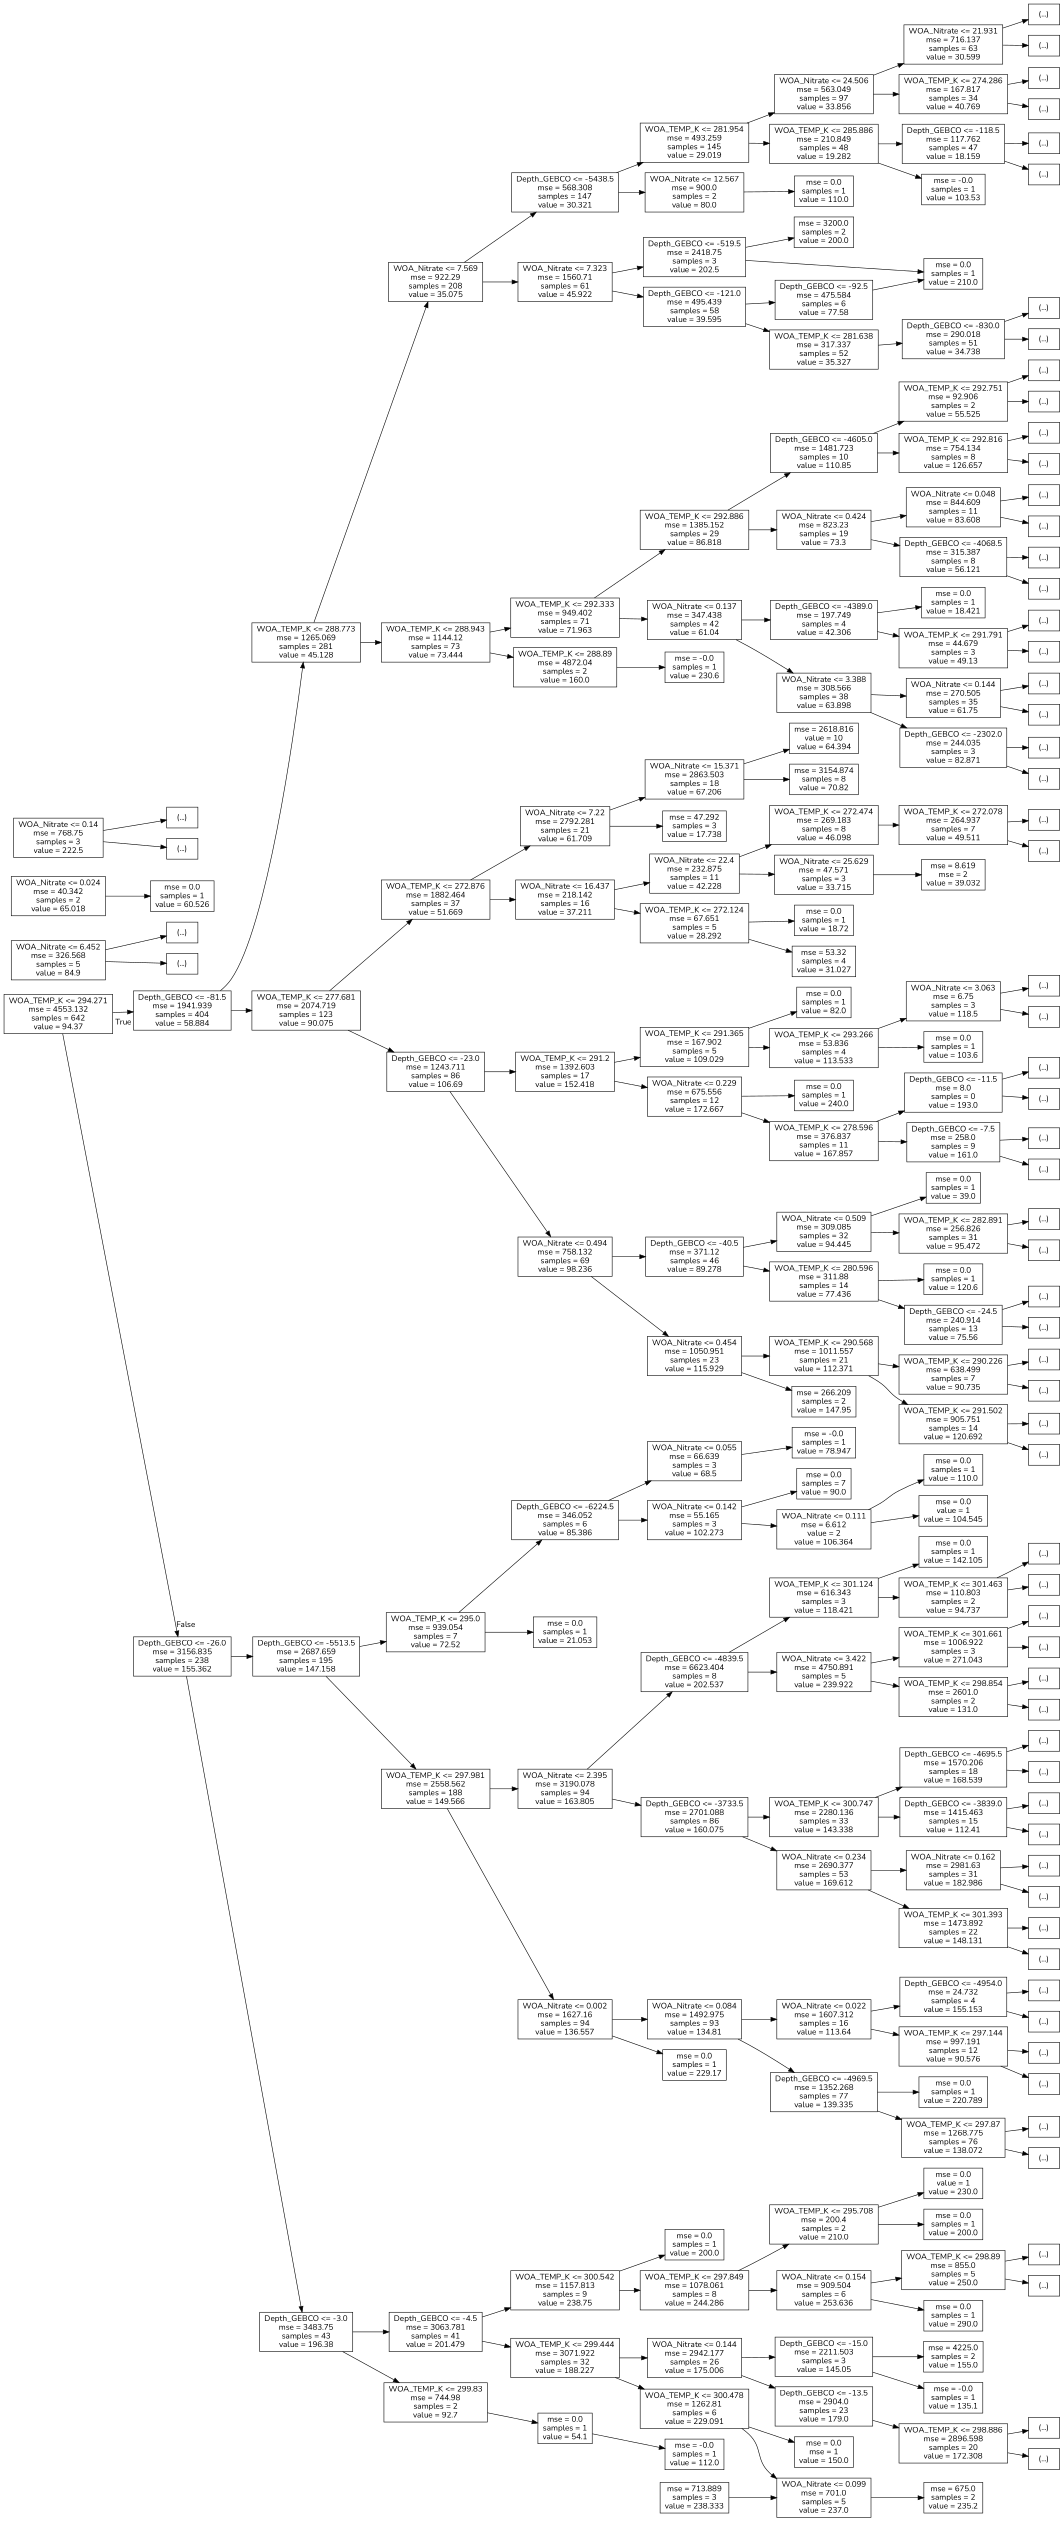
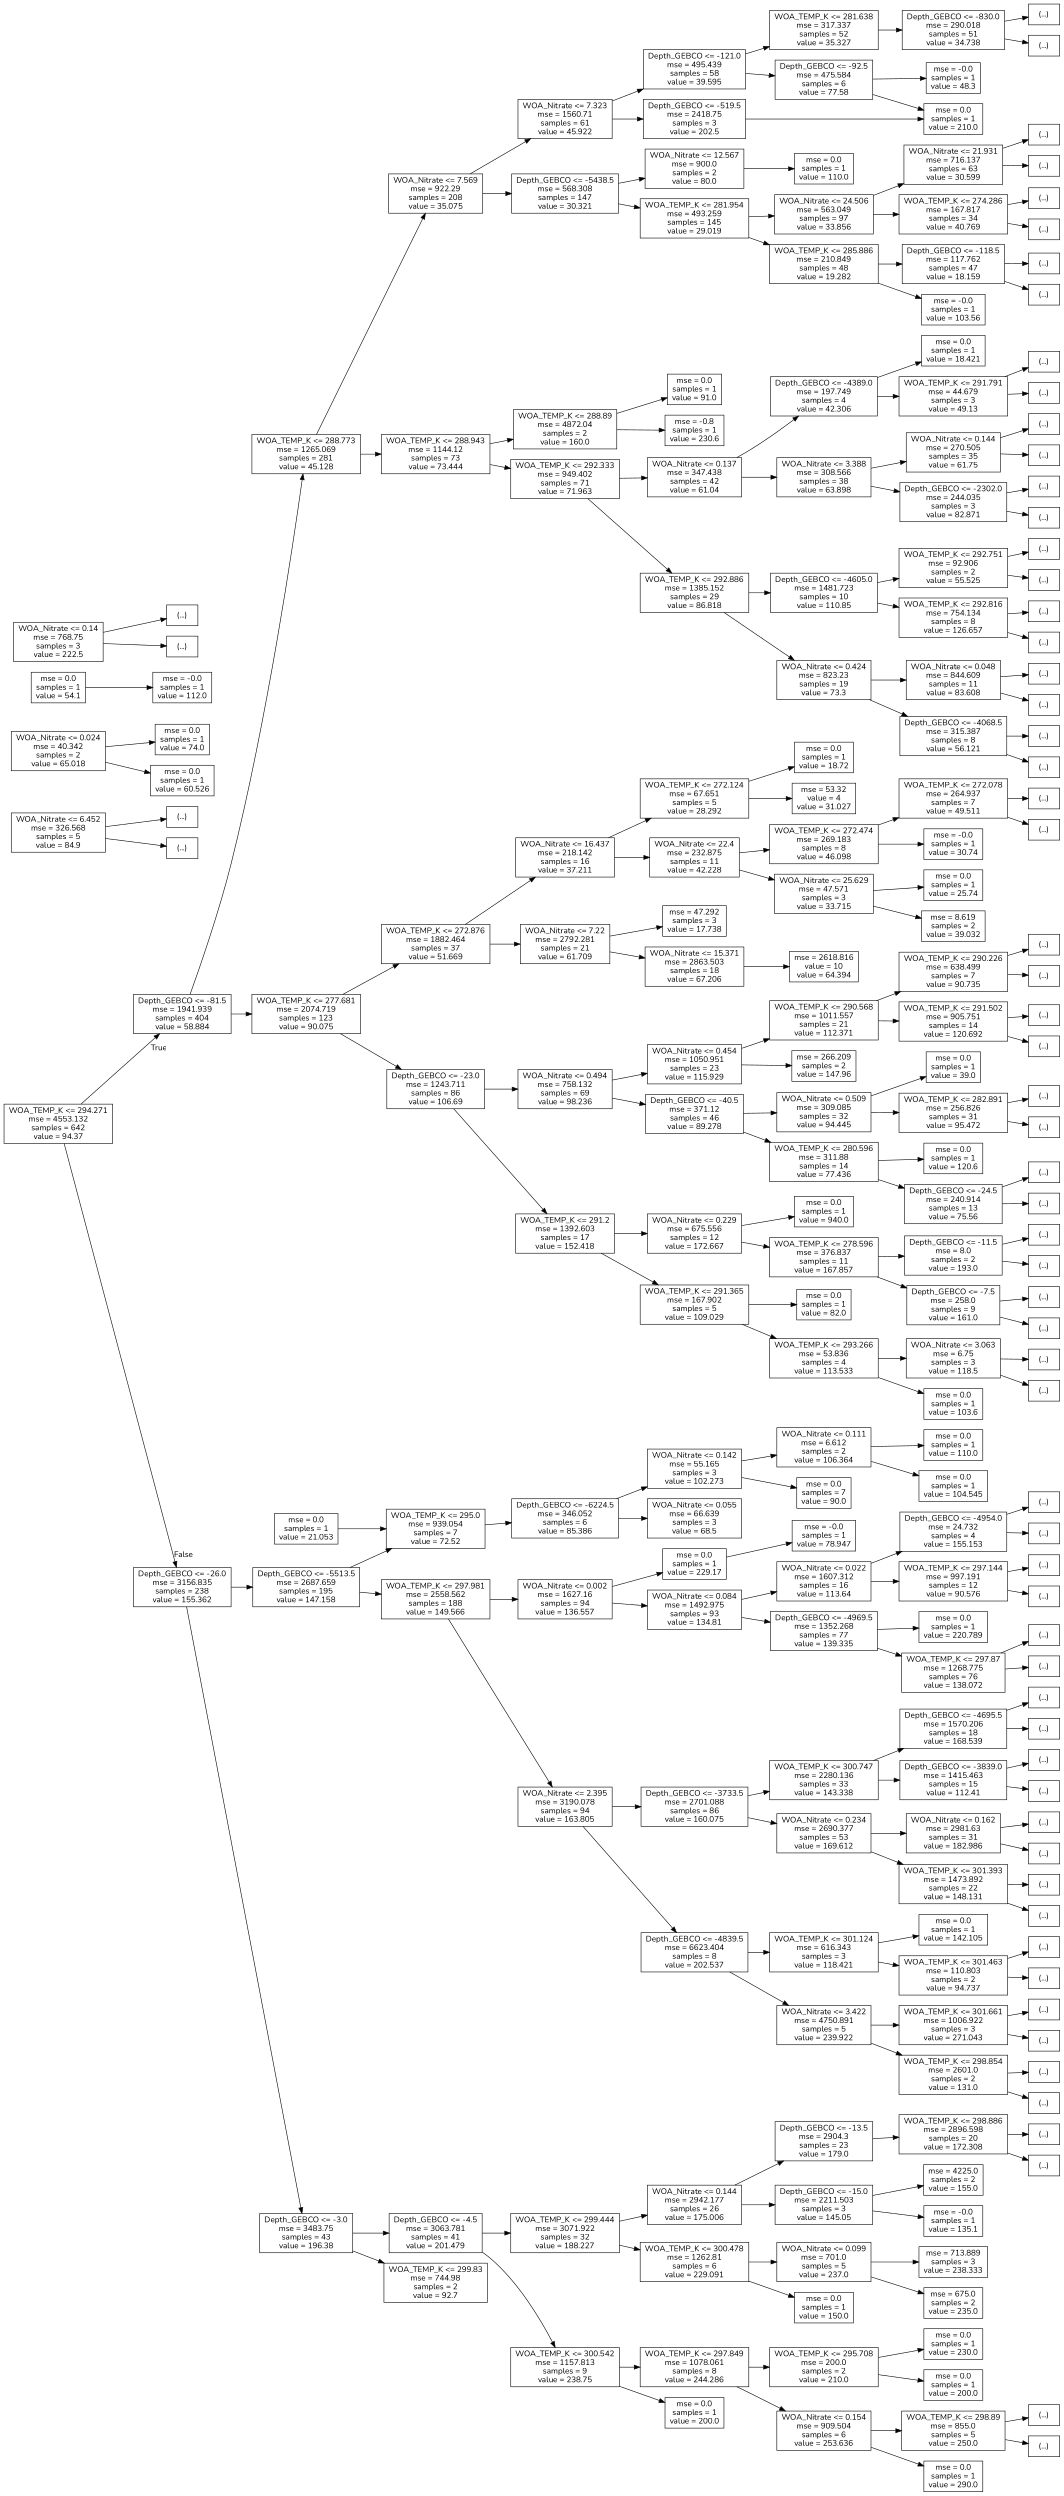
none -> (953, 78)
(953, 190) -> (953, 310)
(824, 232) -> none
none -> (694, 389)
(694, 667) -> (694, 430)
none -> (182, 740)
(824, 779) -> none
none -> (953, 844)
(953, 875) -> (953, 926)
none -> (953, 885)
(824, 961) -> (824, 798)
(953, 1093) -> (953, 1256)
(824, 1095) -> (824, 1212)
(824, 1402) -> (824, 1066)
(764, 1451) -> (756, 1551)
(953, 1511) -> (953, 1486)
(824, 1529) -> (824, 1447)
(506, 1632) -> (359, 1529)
(953, 2183) -> (953, 2344)
(824, 2224) -> (824, 2367)
(824, 2406) -> (824, 2141)
(510, 2417) -> none
(824, 2452) -> (824, 2308)
(750, 2498) -> (892, 2262)
(953, 2498) -> (953, 2303)
